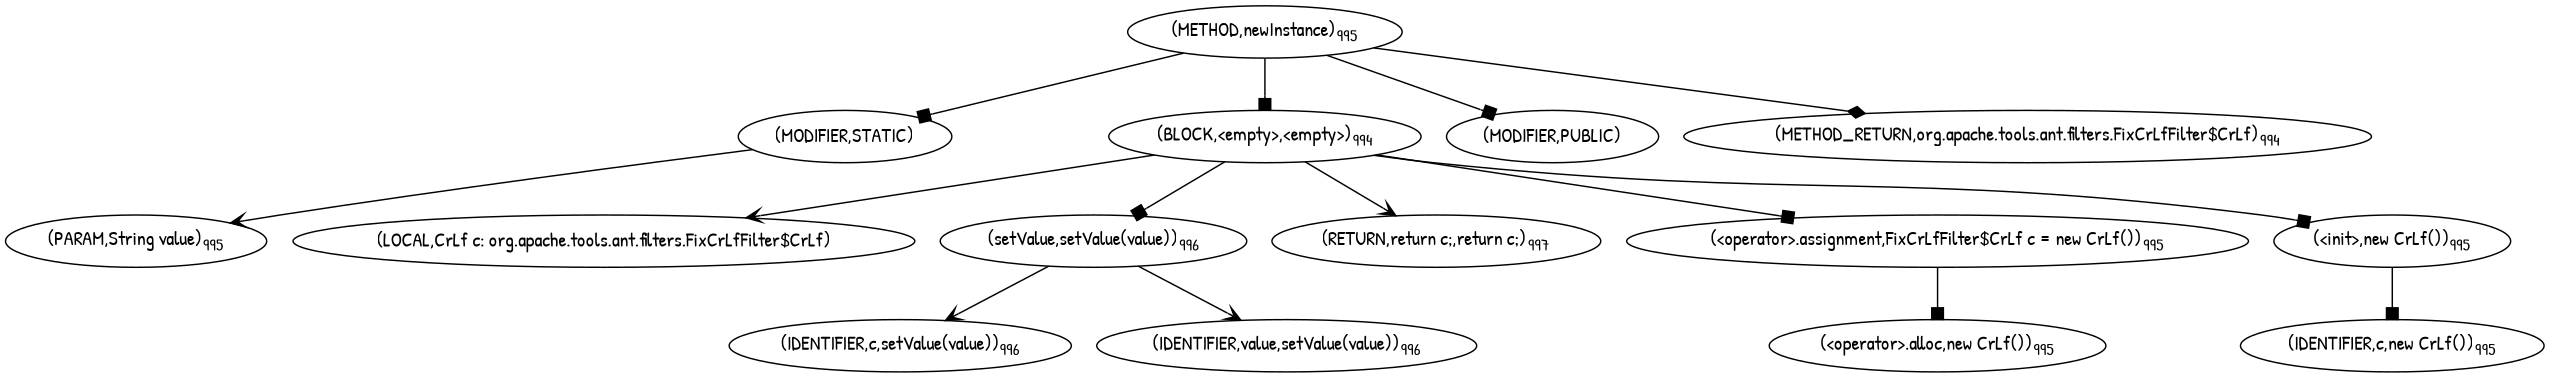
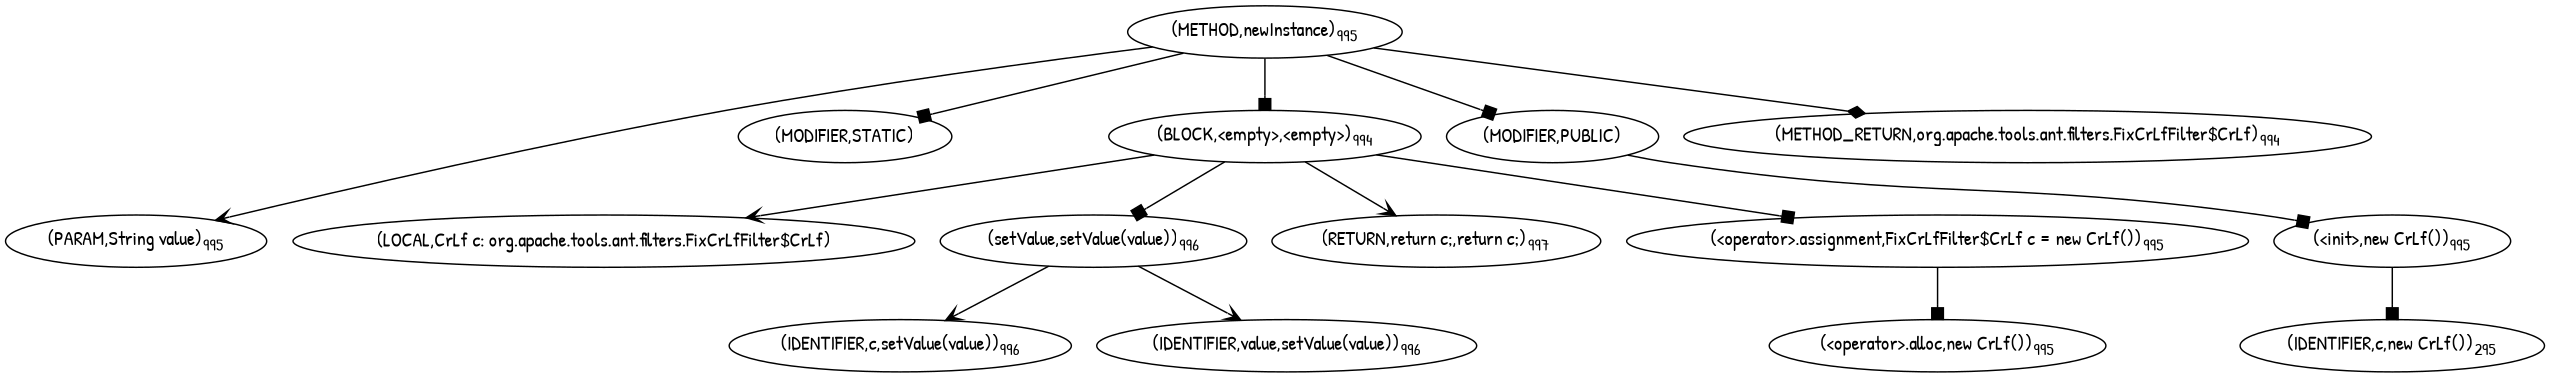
(498, 183) -> (688, 117)
(1835, 186) -> (1961, 190)
(2486, 344) -> (2486, 344)
